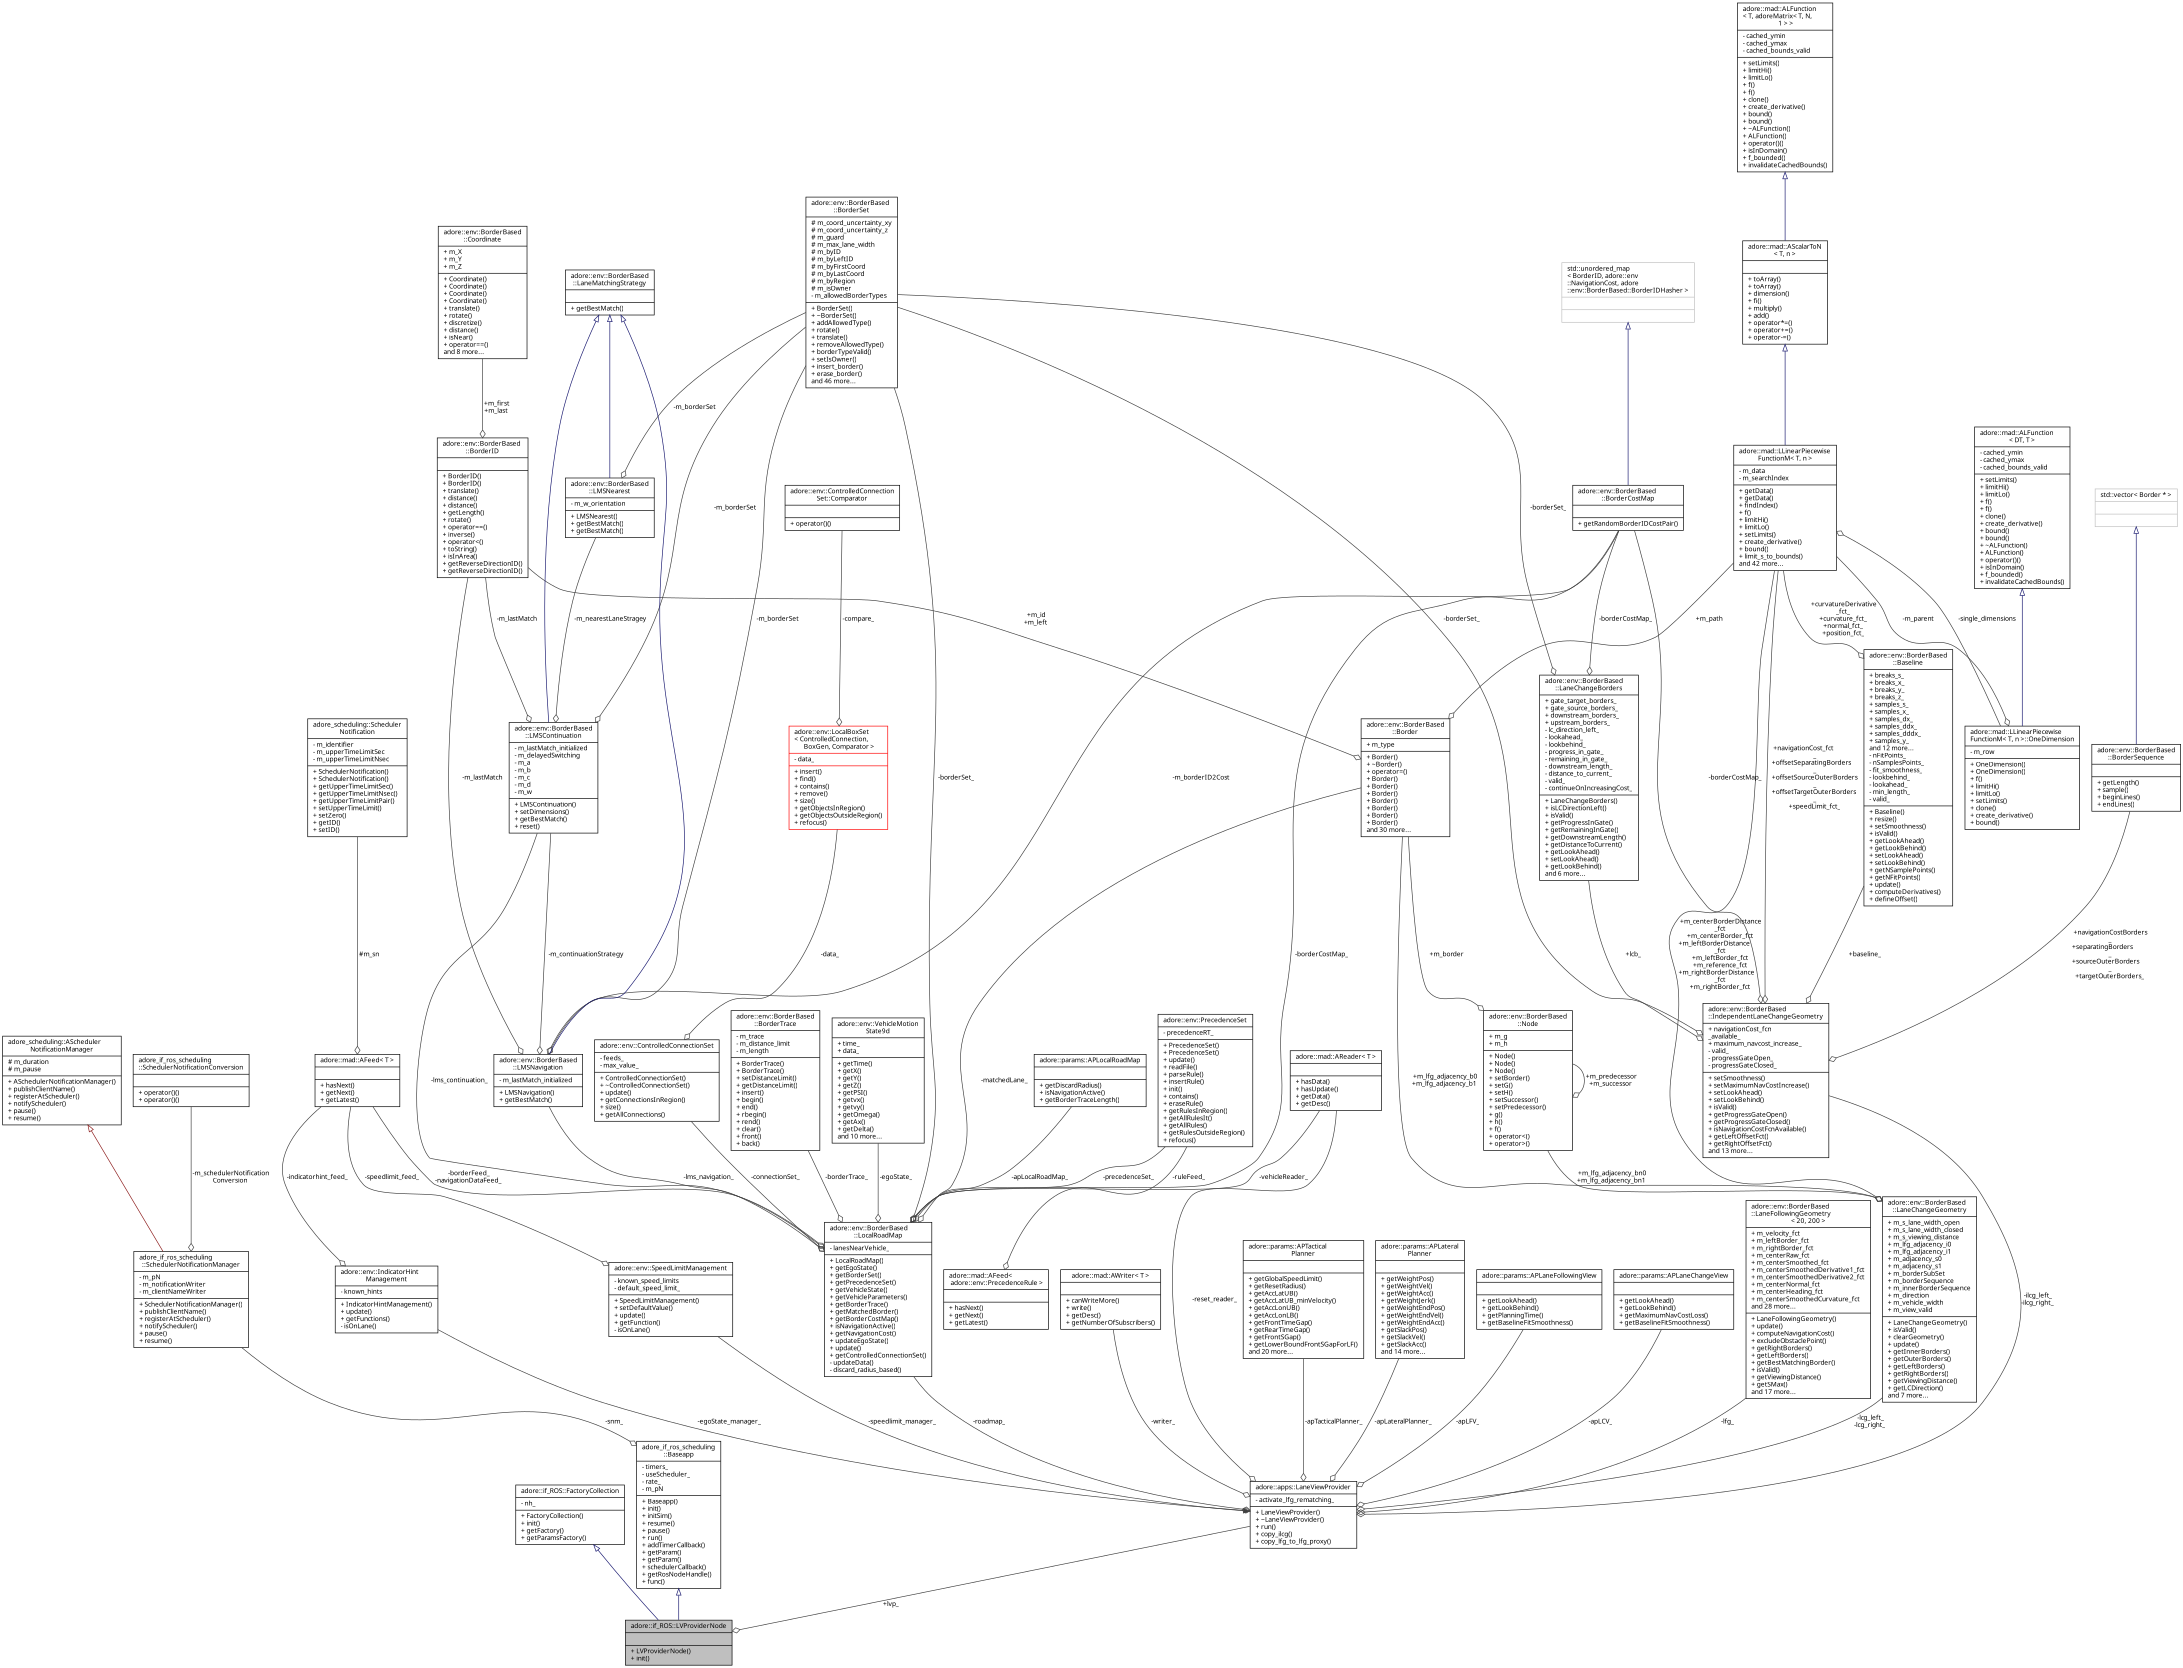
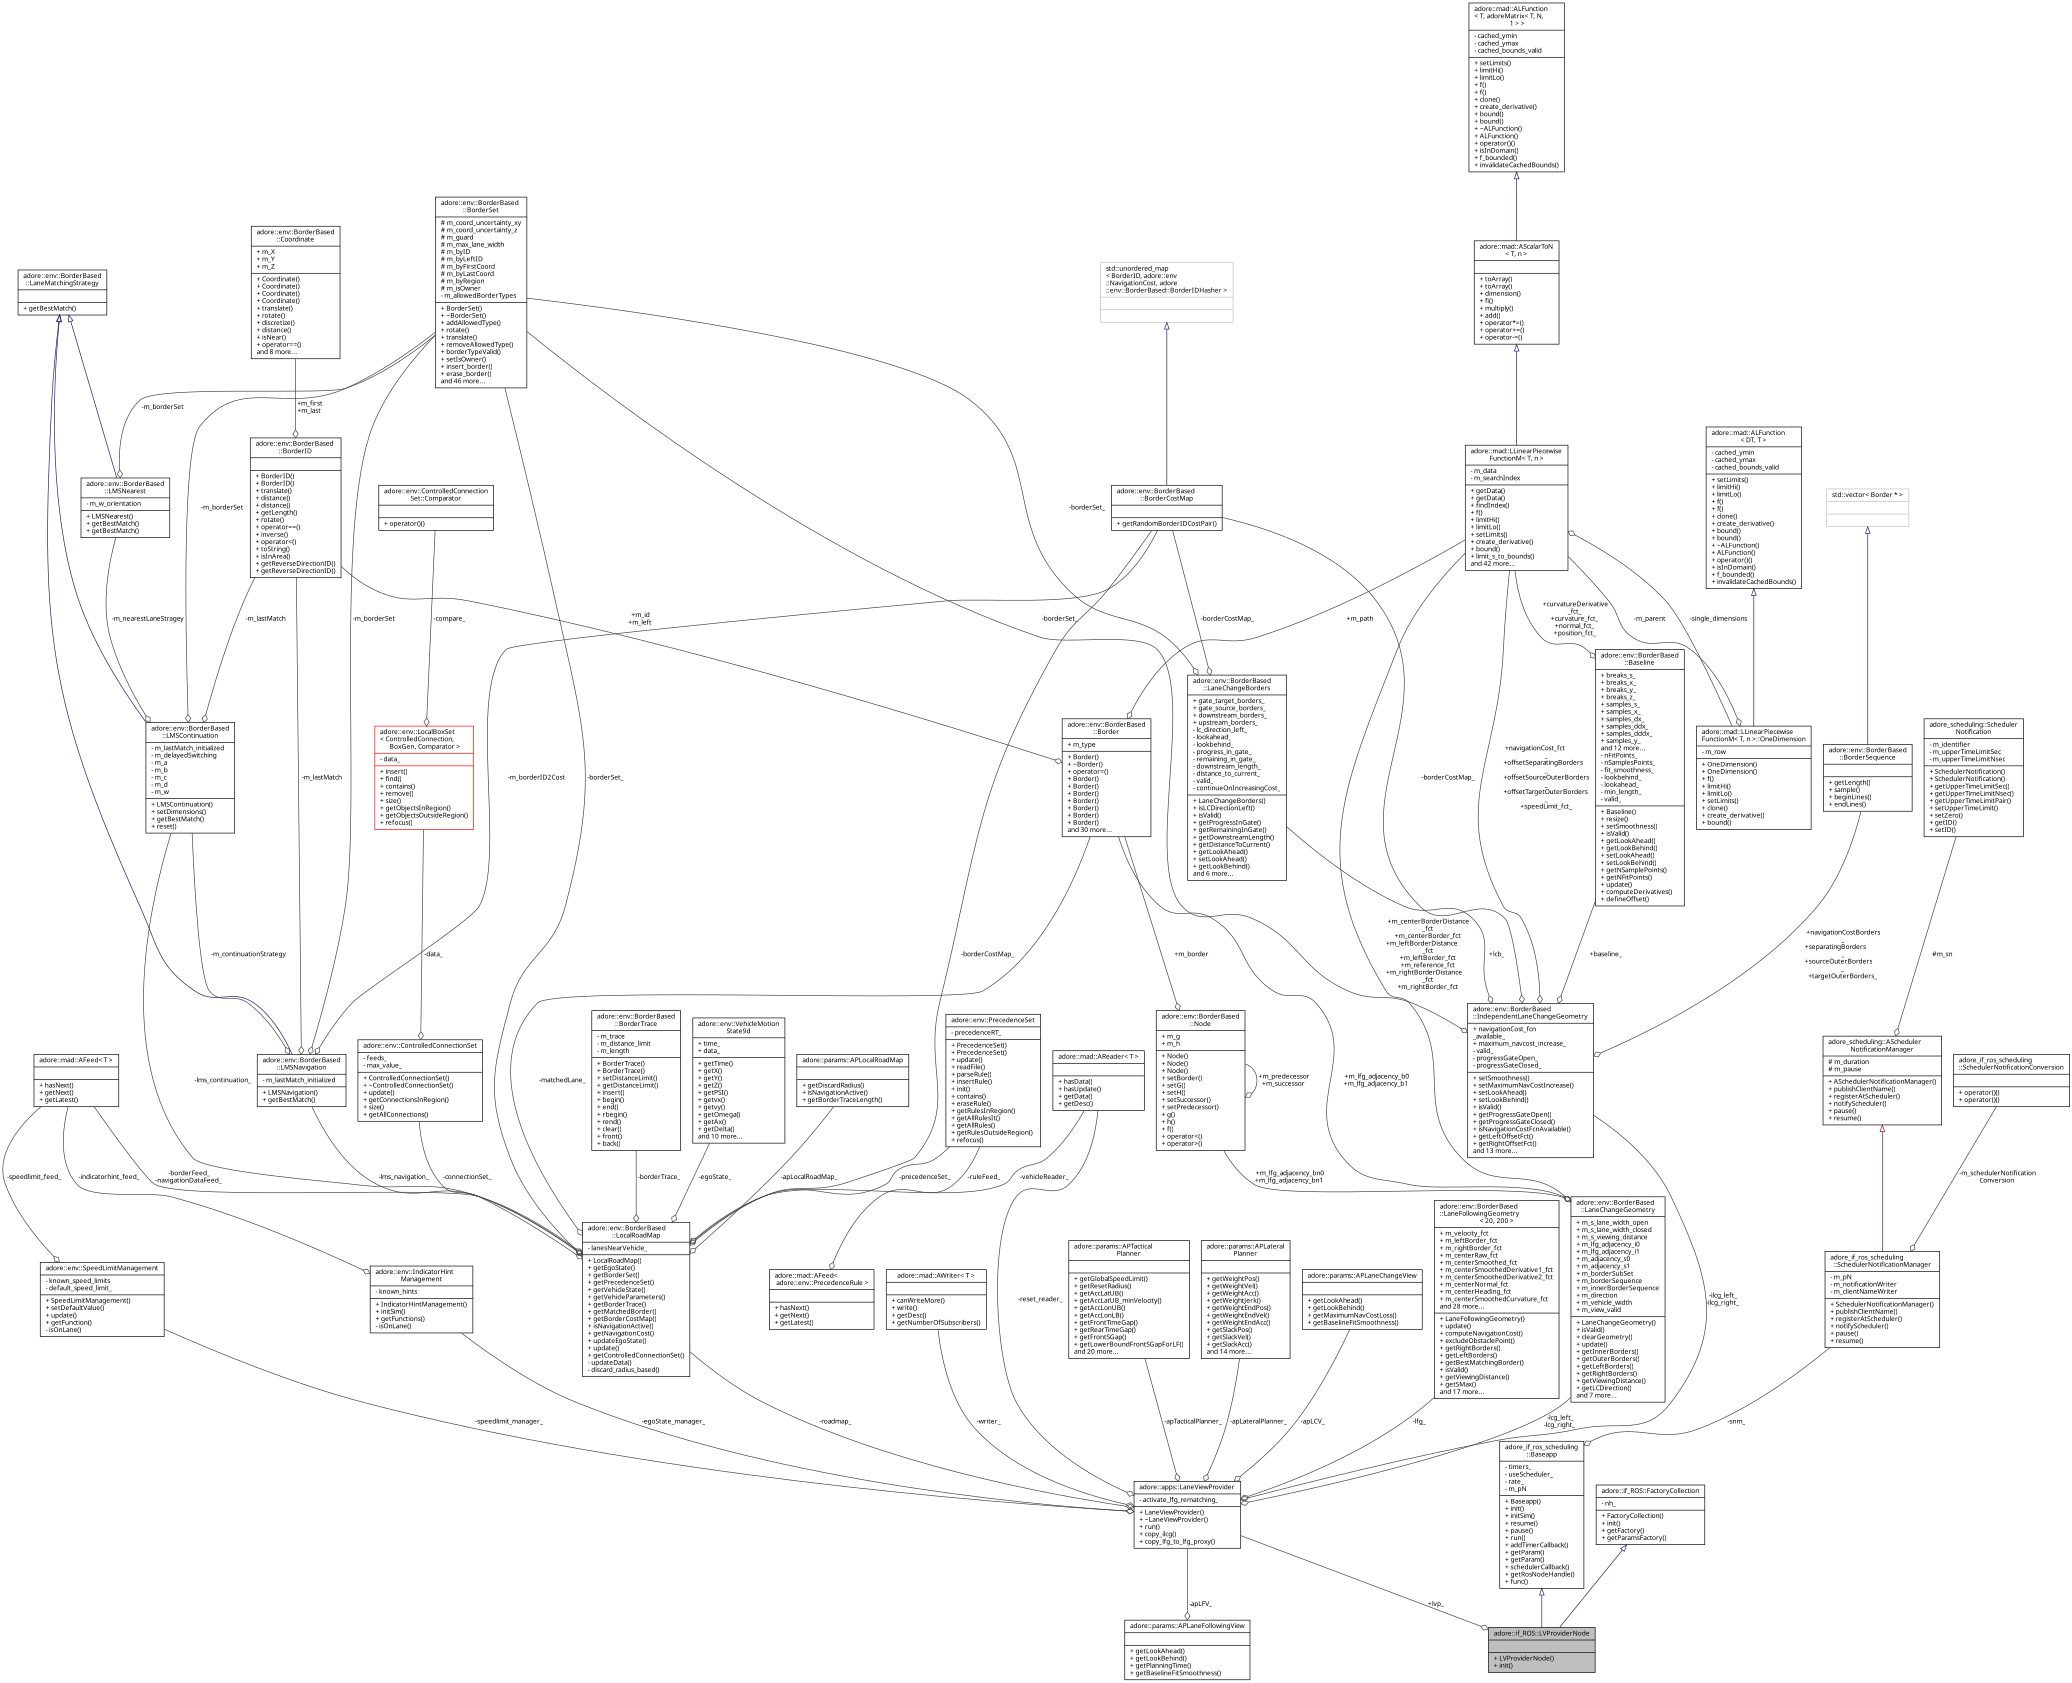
(357, 942) -> (1927, 933)
(356, 1312) -> (391, 1312)
(1455, 1418) -> (1187, 1580)
(967, 1462) -> (637, 1458)
